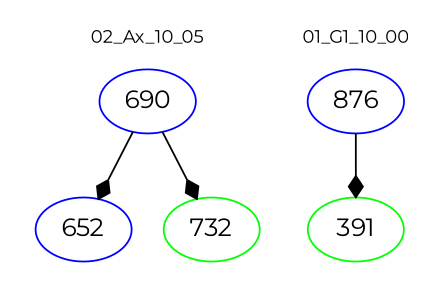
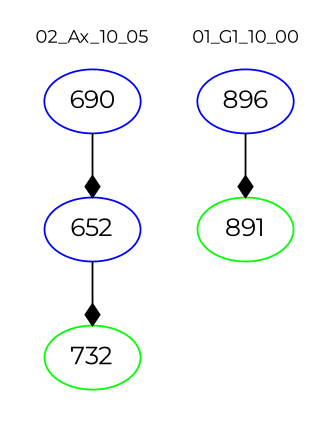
(356, 101) -> (246, 101)
(175, 156) -> (93, 283)
(356, 230) -> (246, 230)
